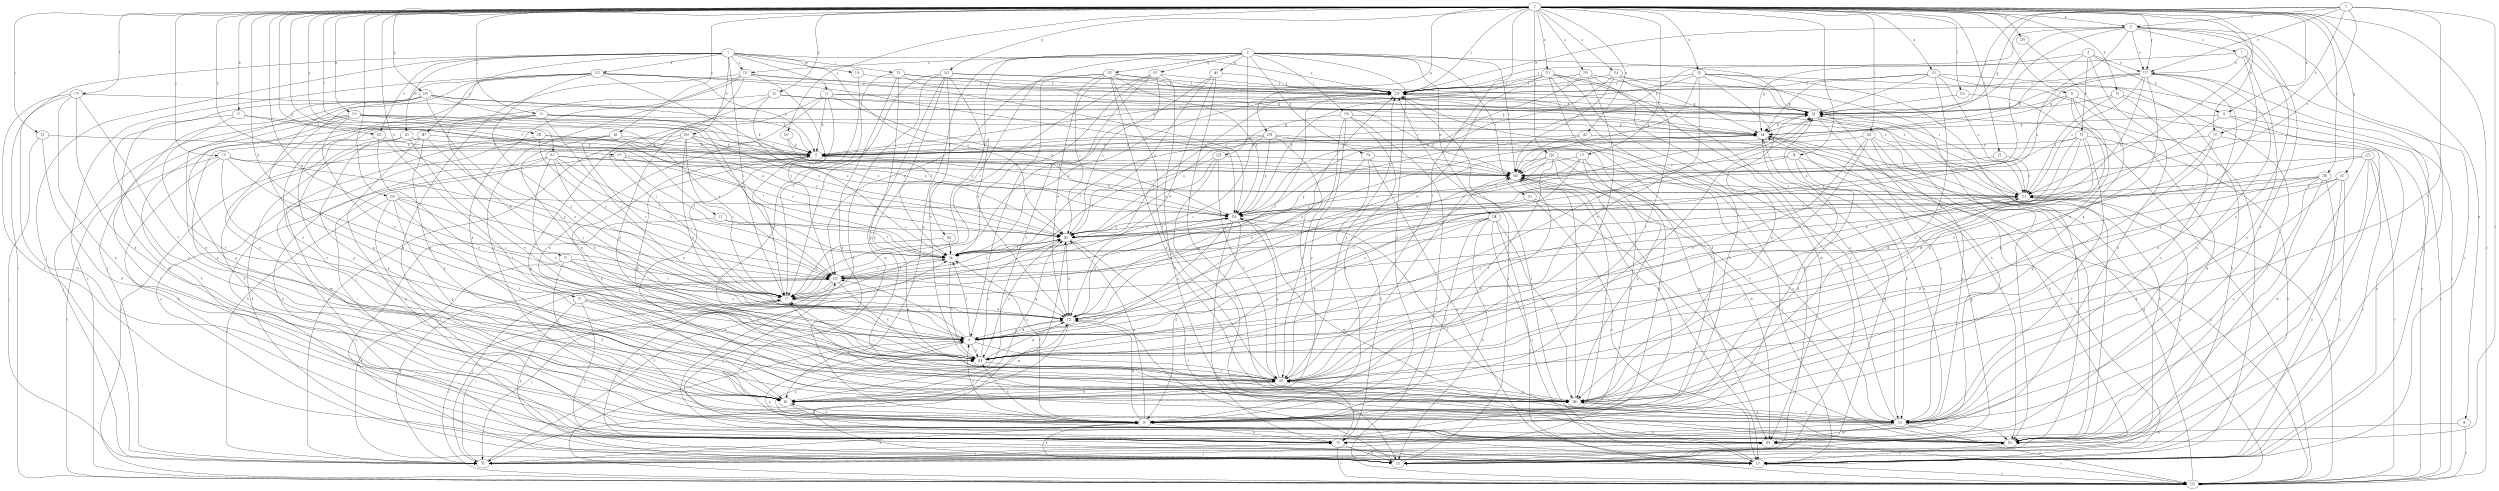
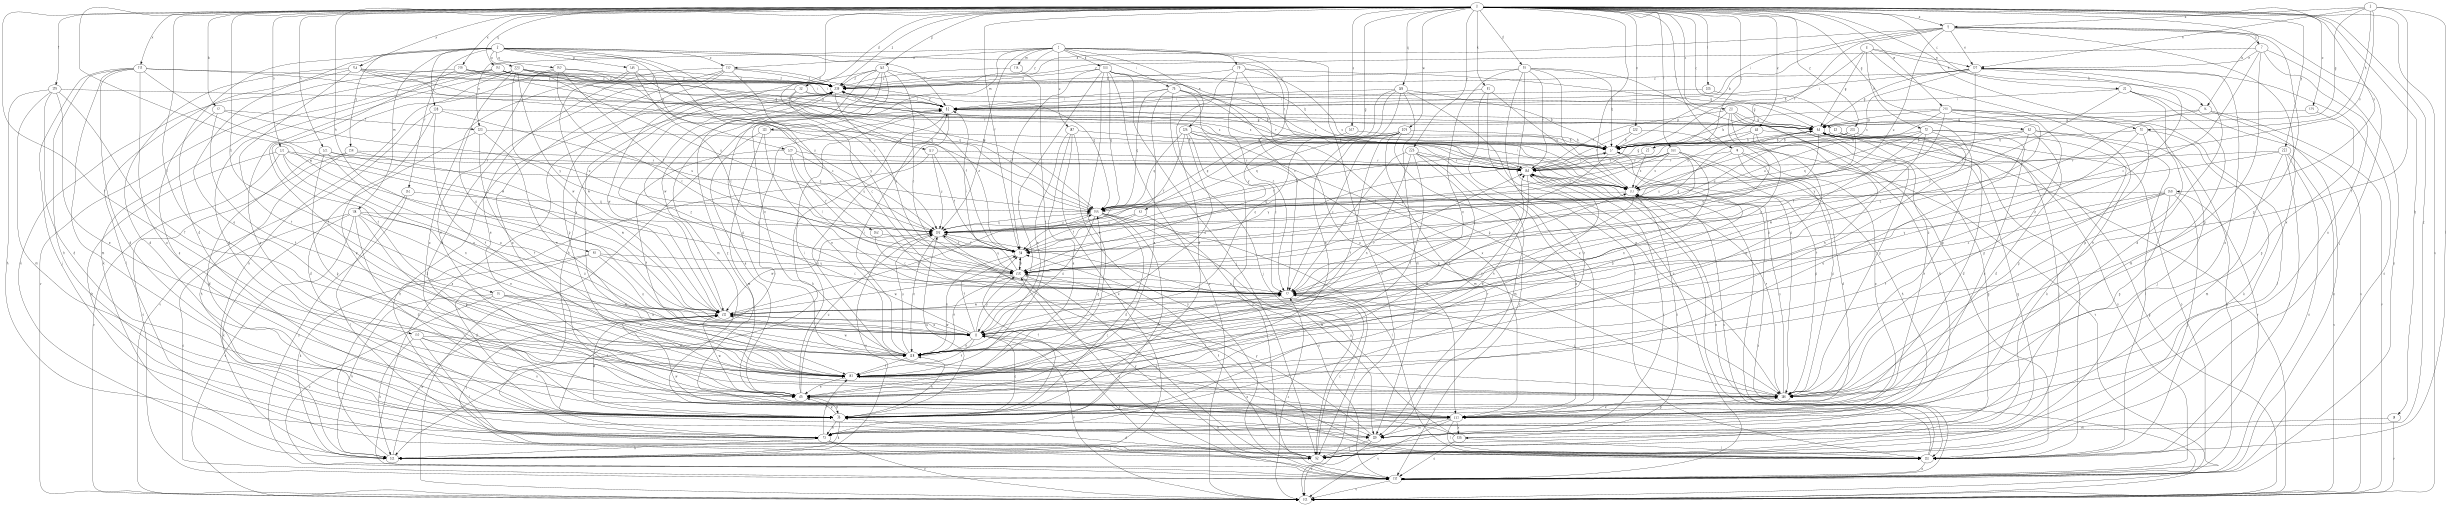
(1869, 9) -> (1953, 9)
(2015, 22) -> none
none -> (2041, 119)
(1188, 148) -> (1822, 143)
none -> (1634, 148)
(61, 152) -> none
none -> (1809, 249)
(2144, 282) -> (1832, 252)
(1360, 356) -> (281, 339)
(2142, 367) -> (1458, 427)
(1483, 407) -> (892, 248)
(811, 428) -> none
